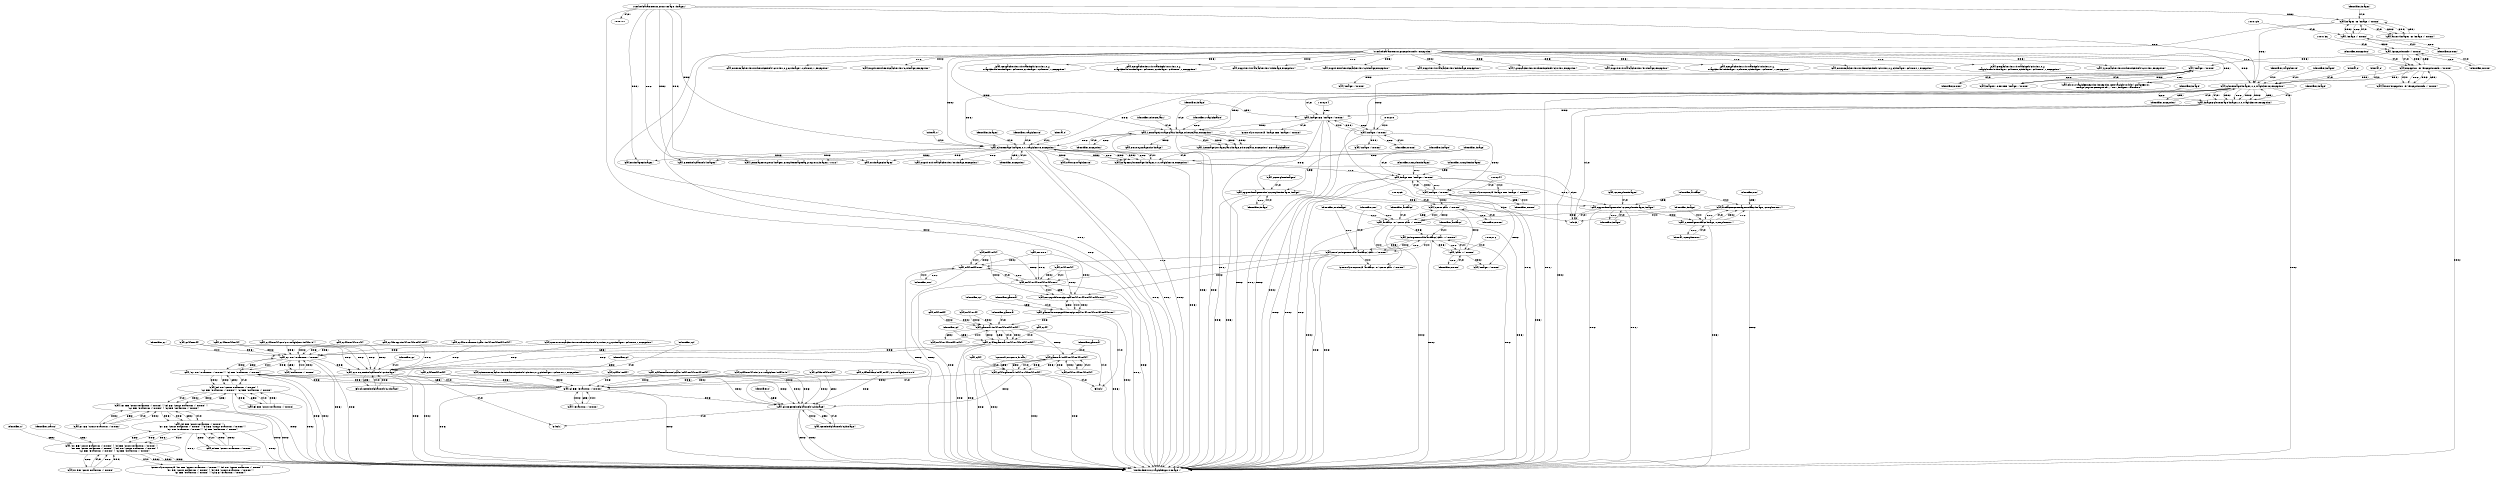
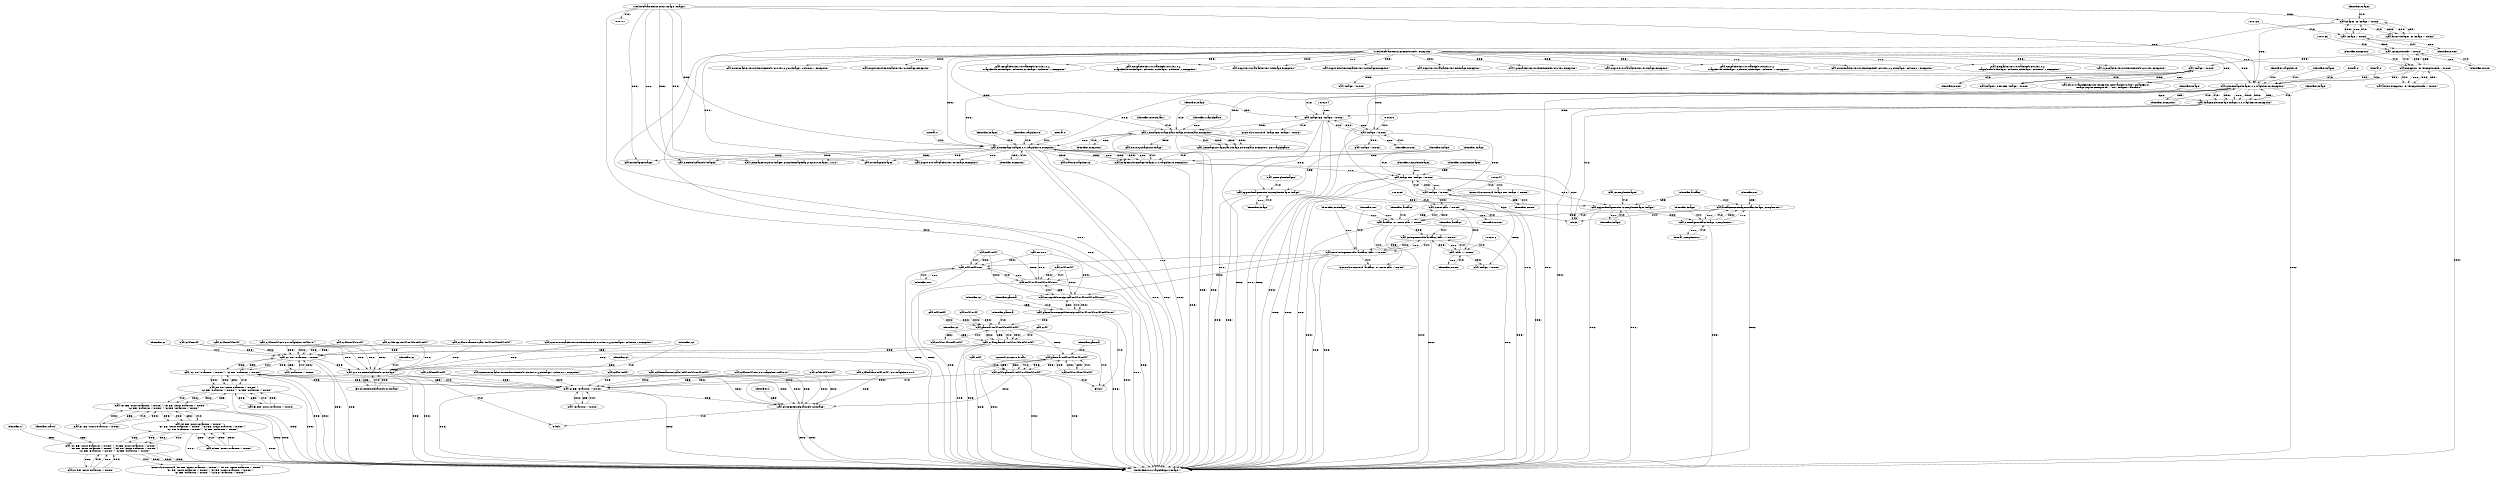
none -> (892, 57)
(689, 380) -> (689, 380)
(834, 389) -> (834, 389)
(835, 427) -> none
